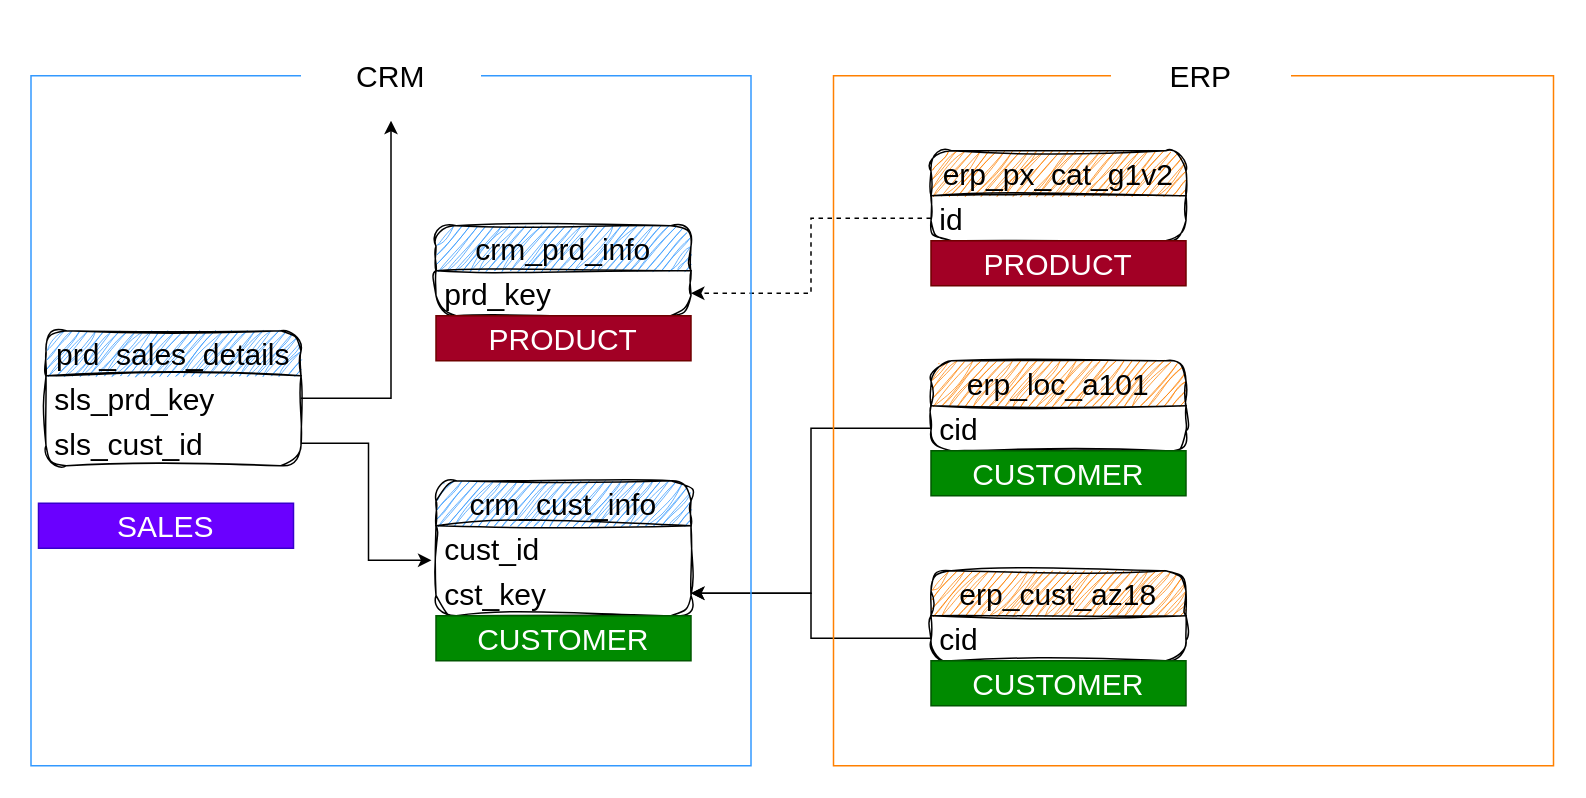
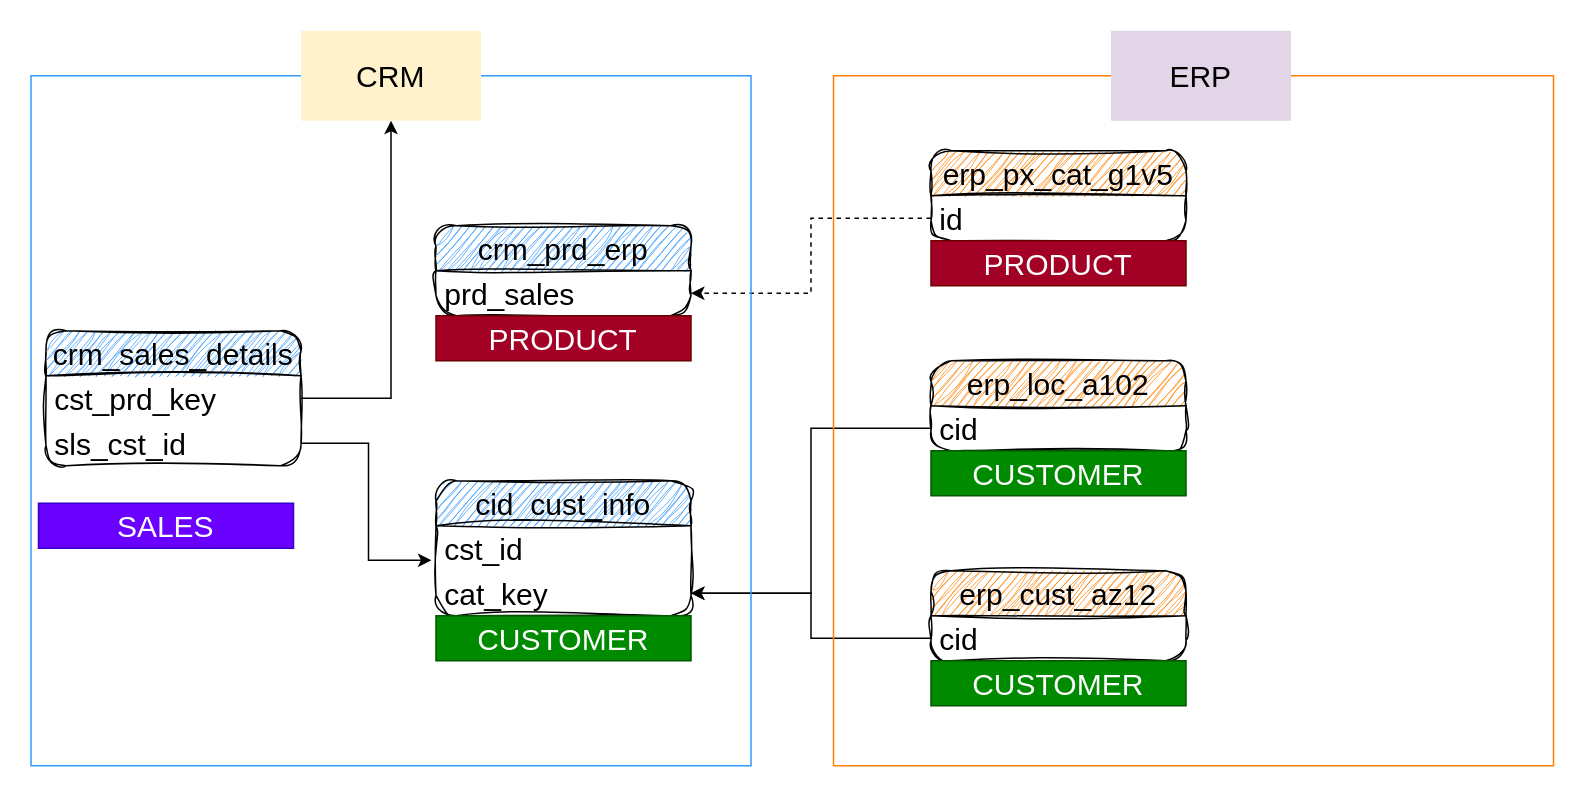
(391, 76) -> (391, 76)
(1201, 76) -> (1201, 76)
(1058, 173) -> (1058, 173)
(563, 248) -> (563, 248)
(504, 293) -> (516, 293)
(173, 353) -> (173, 353)
(1058, 383) -> (1058, 383)
(143, 398) -> (147, 398)
(139, 443) -> (131, 443)
(563, 503) -> (563, 503)
(500, 548) -> (491, 548)
(504, 593) -> (504, 593)
(1058, 593) -> (1058, 593)
